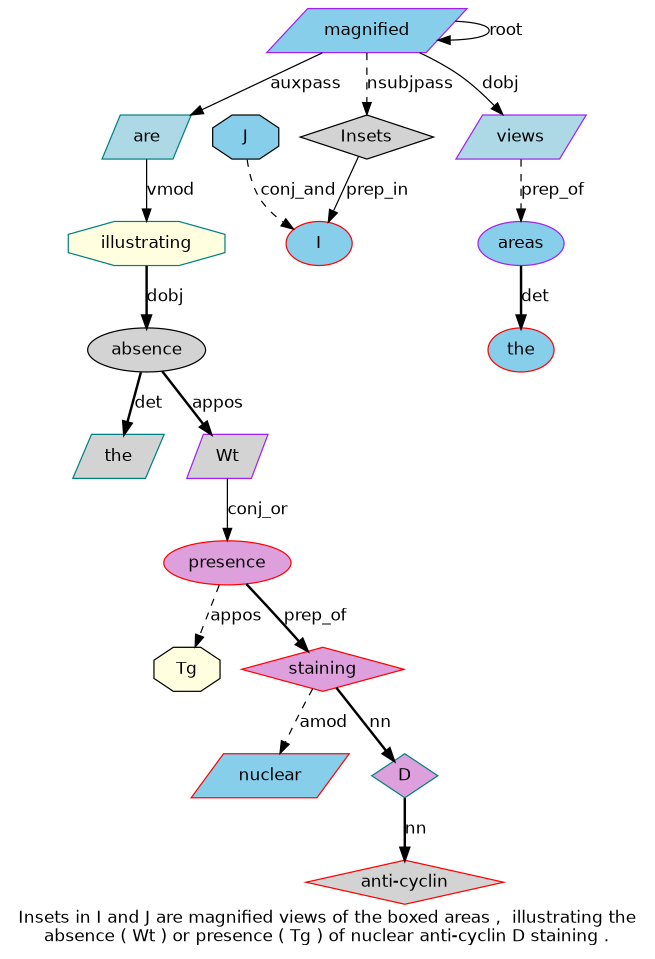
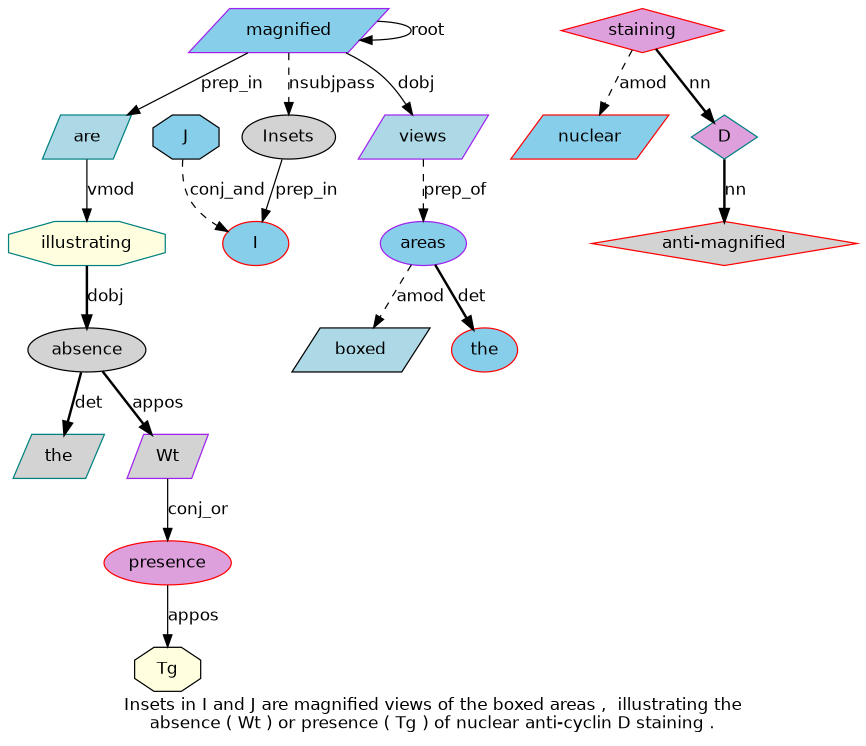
(306, 84) -> (233, 84)
(367, 137) -> (289, 137)
none -> (361, 350)
(209, 610) -> (168, 610)
(273, 613) -> none
(405, 882) -> (724, 243)
